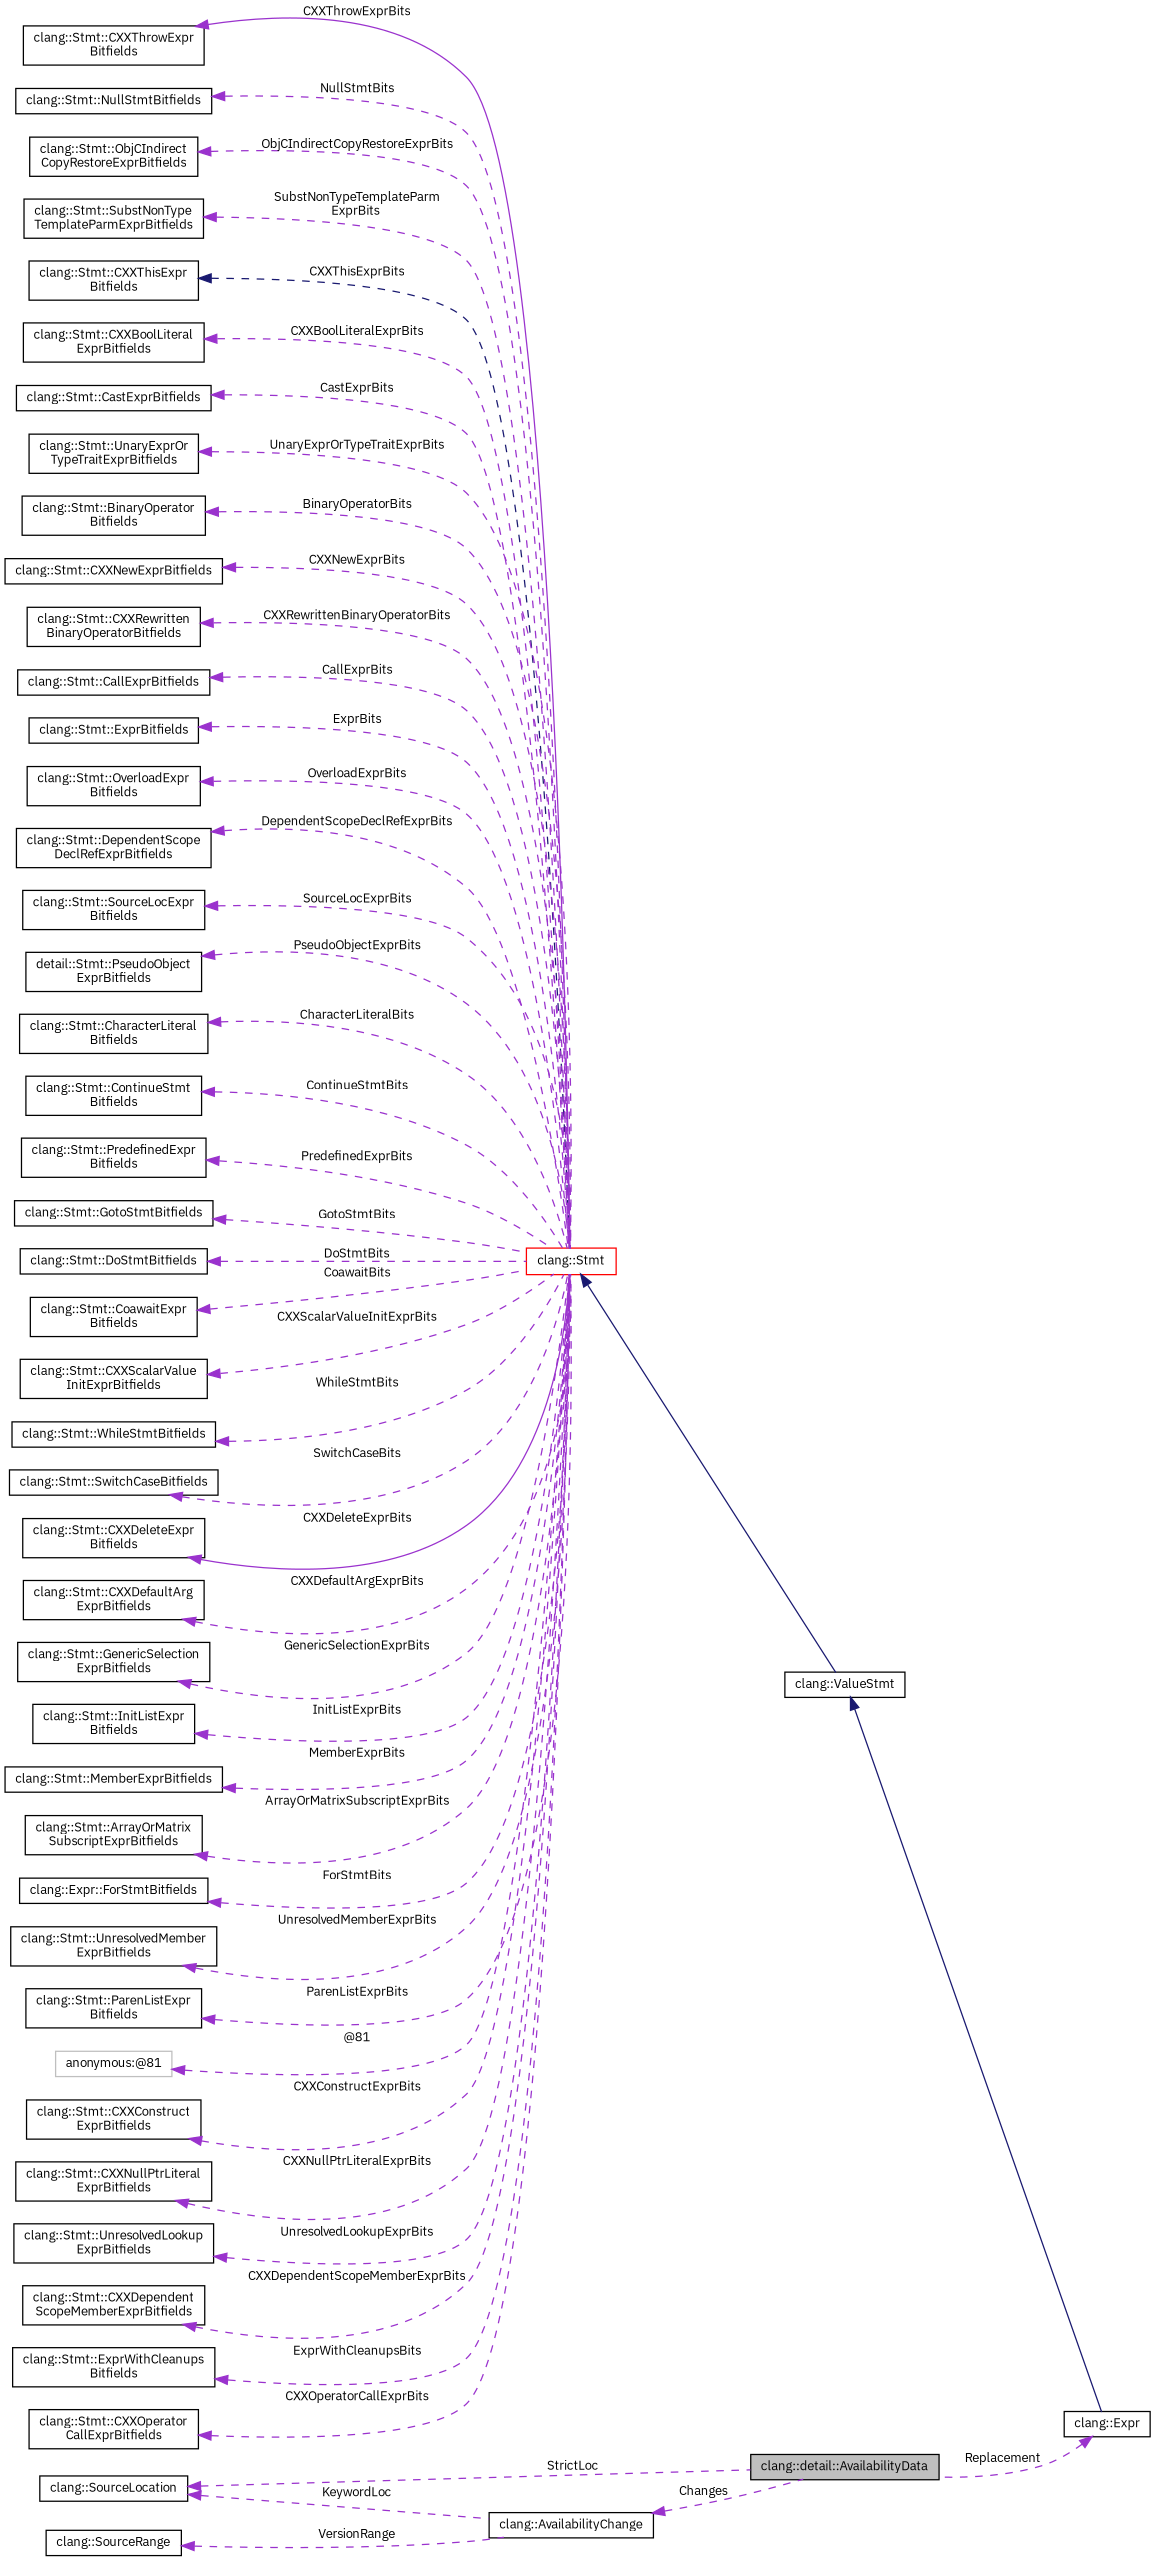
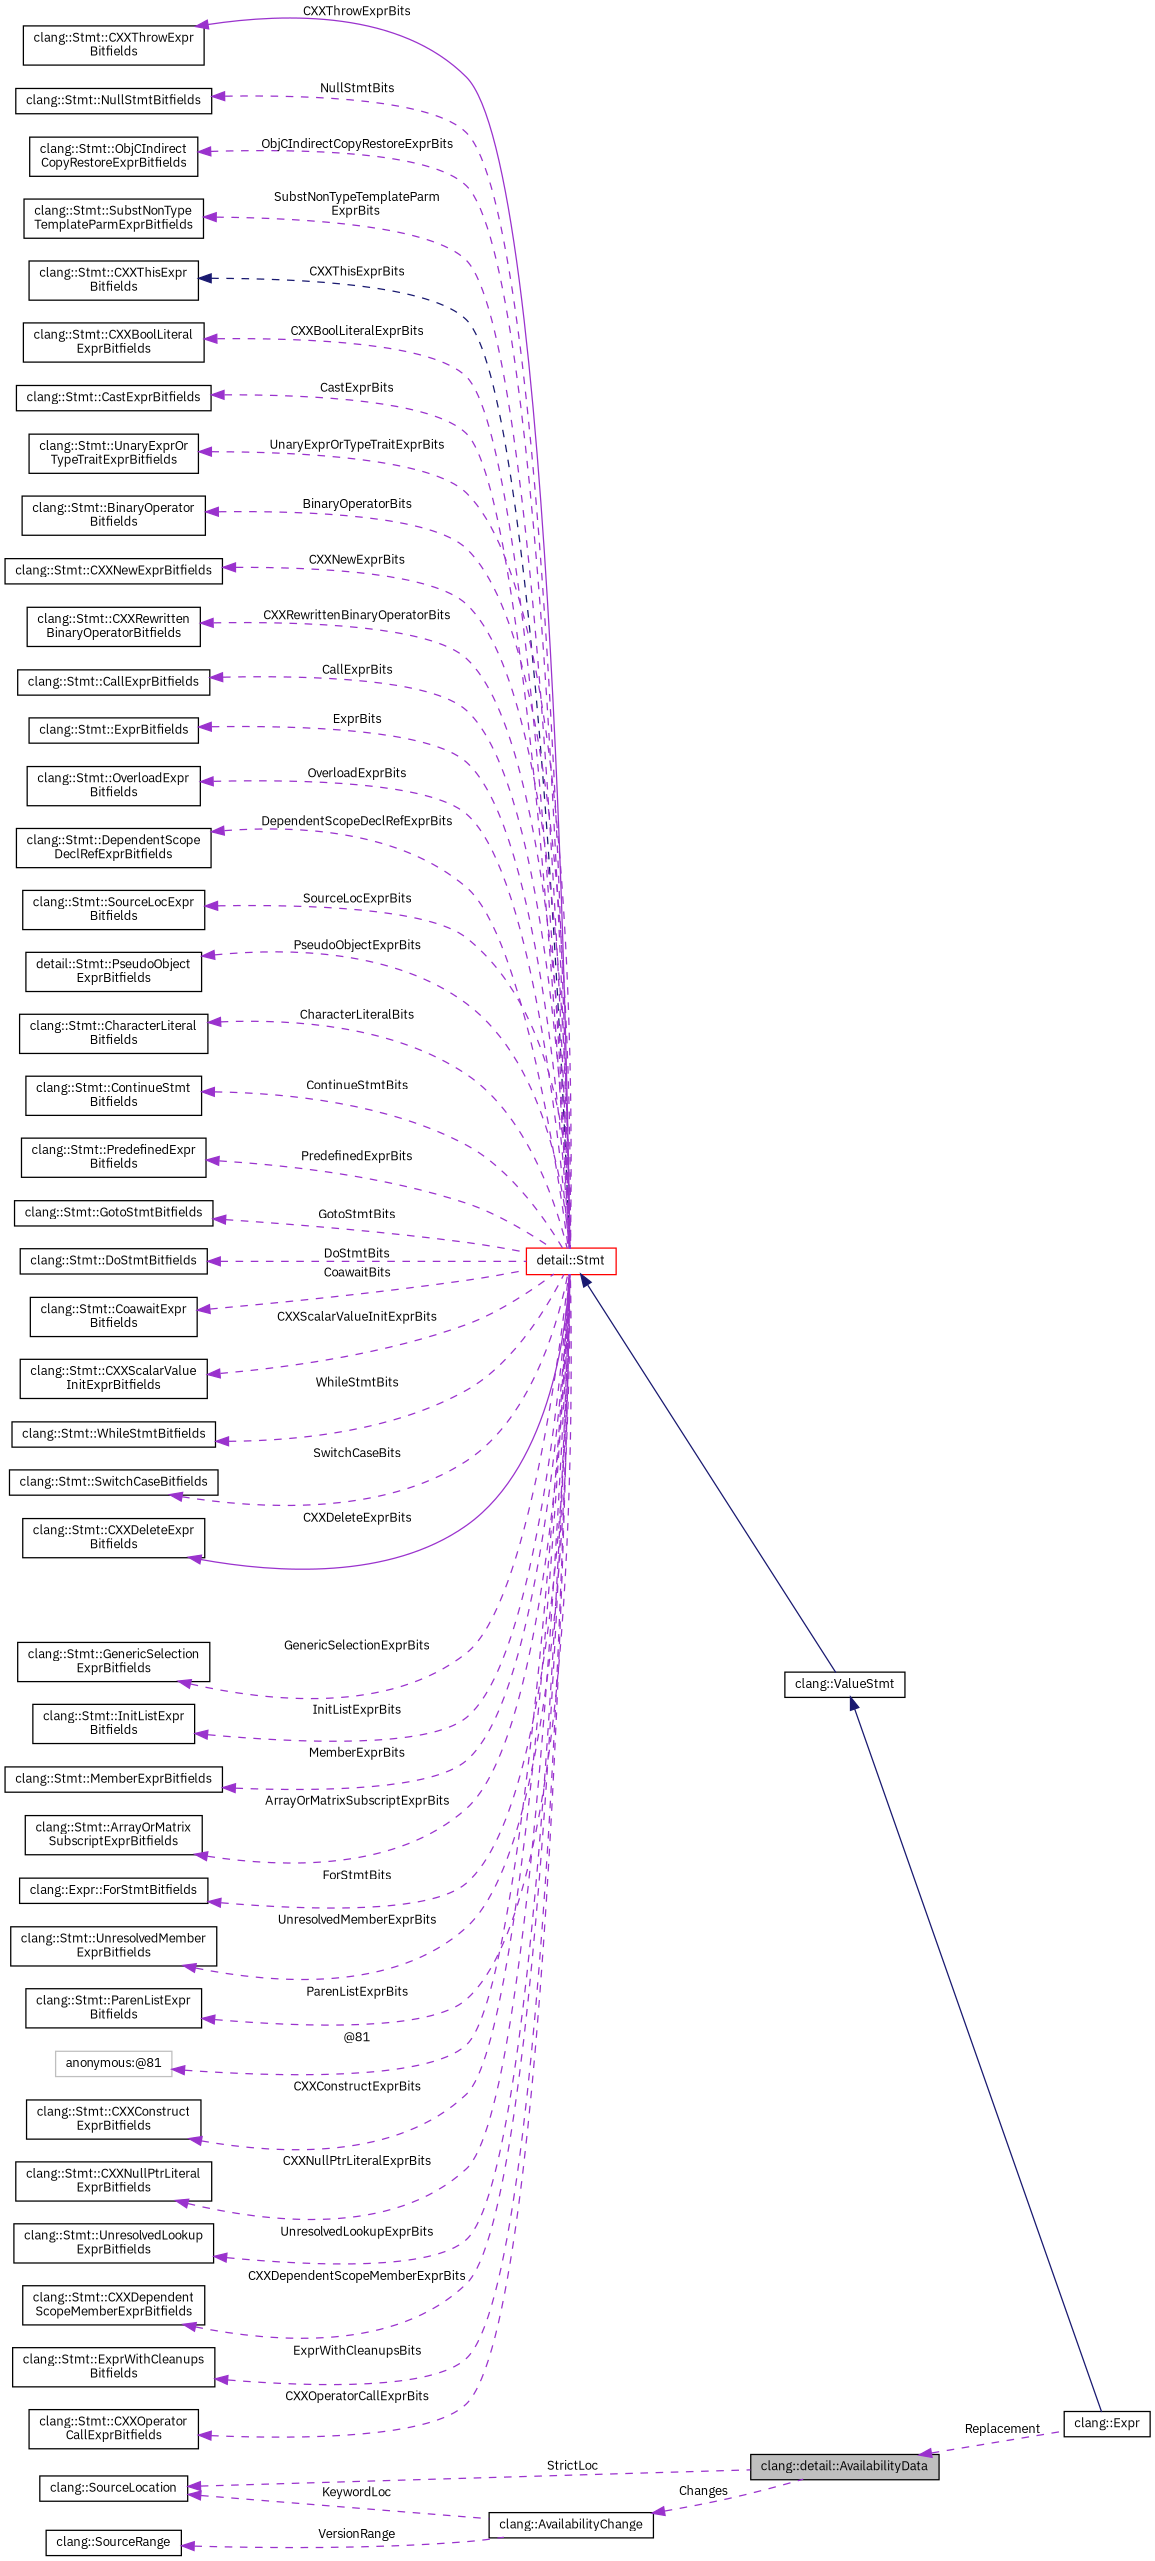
(571, 1261) -> (571, 1261)
(114, 1600) -> none
(1014, 2472) -> (998, 2442)
